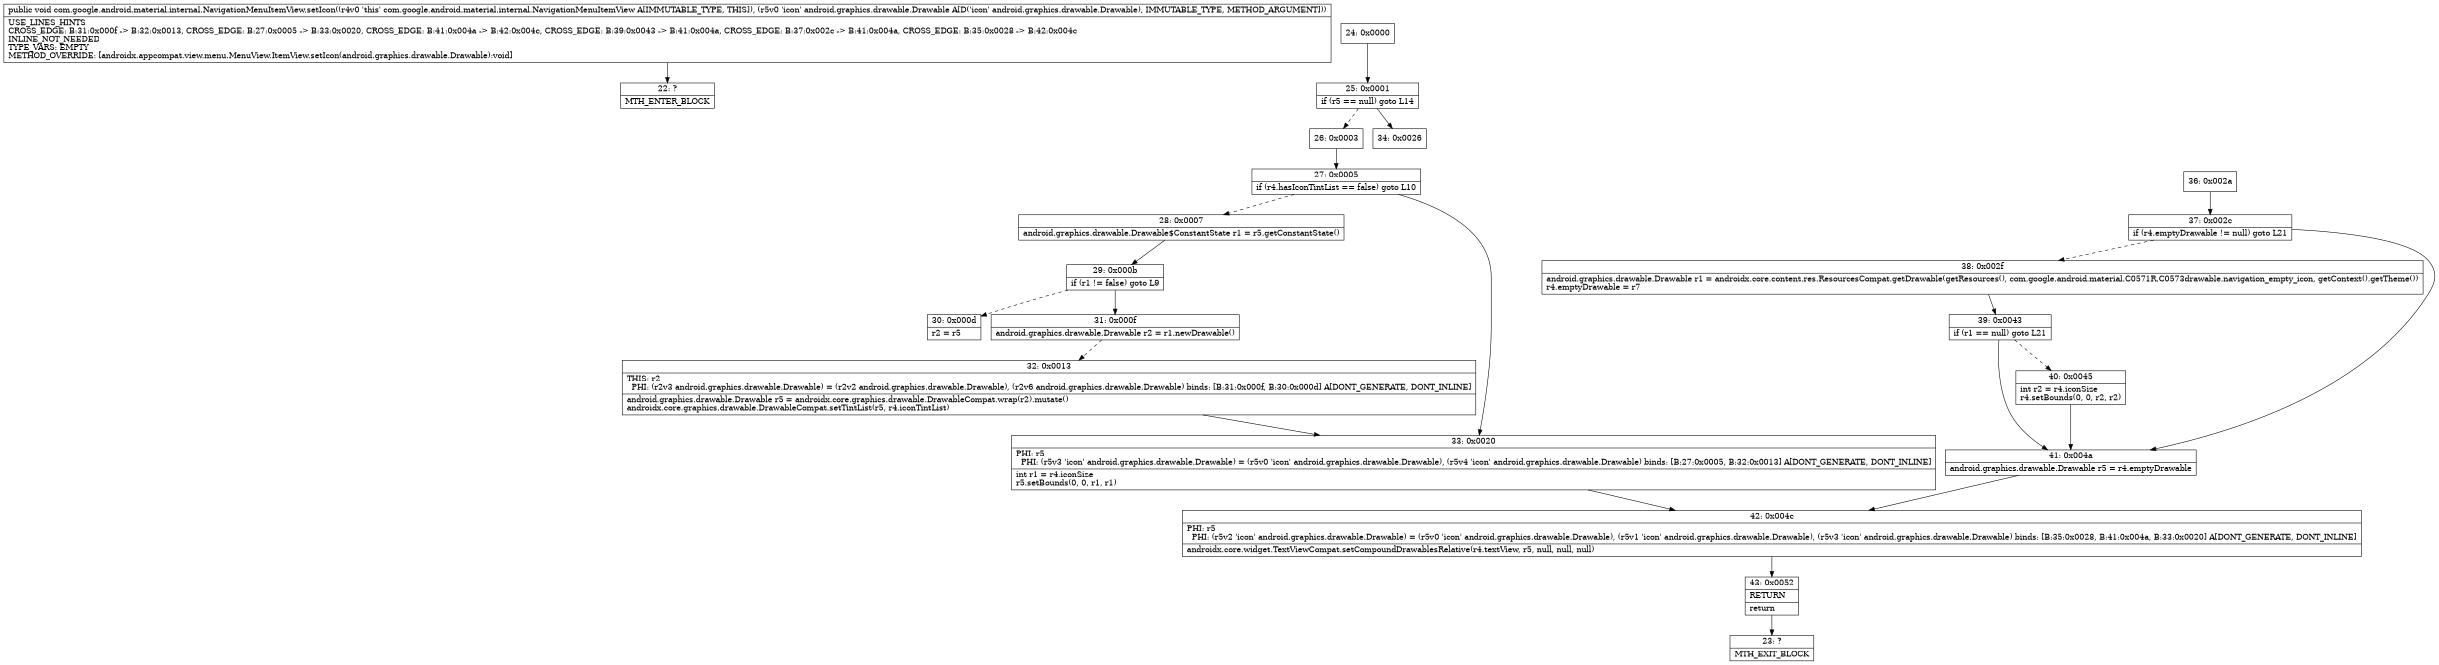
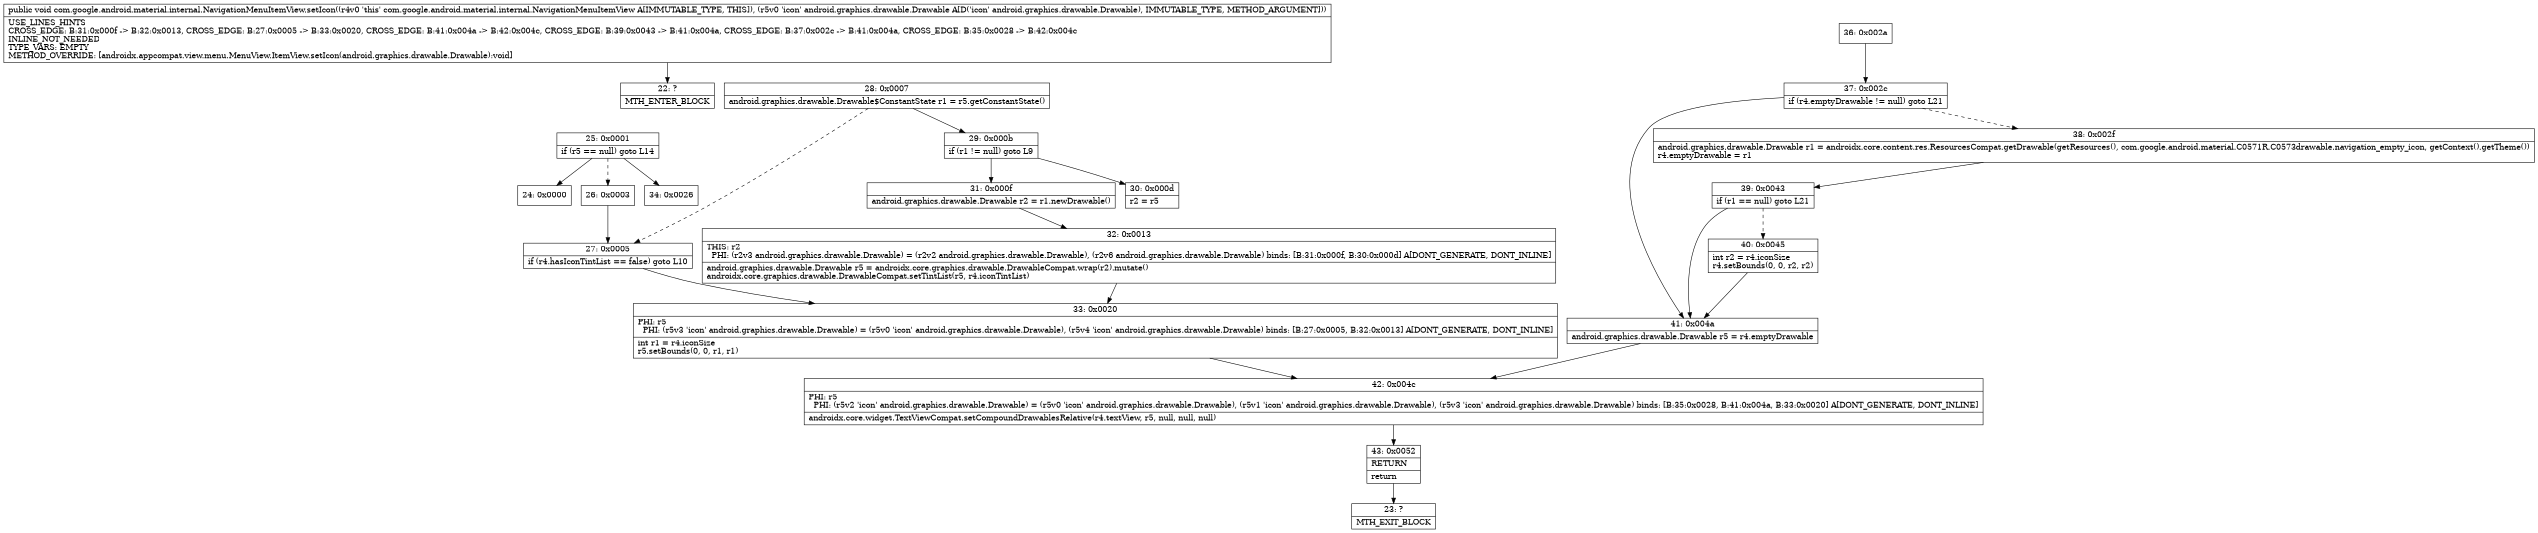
(1368, 60) -> (577, 170)
(1262, 204) -> (756, 178)
(1115, 283) -> (991, 152)
(1594, 288) -> (1705, 156)
(1027, 302) -> (1079, 170)
(1092, 348) -> (1040, 217)
